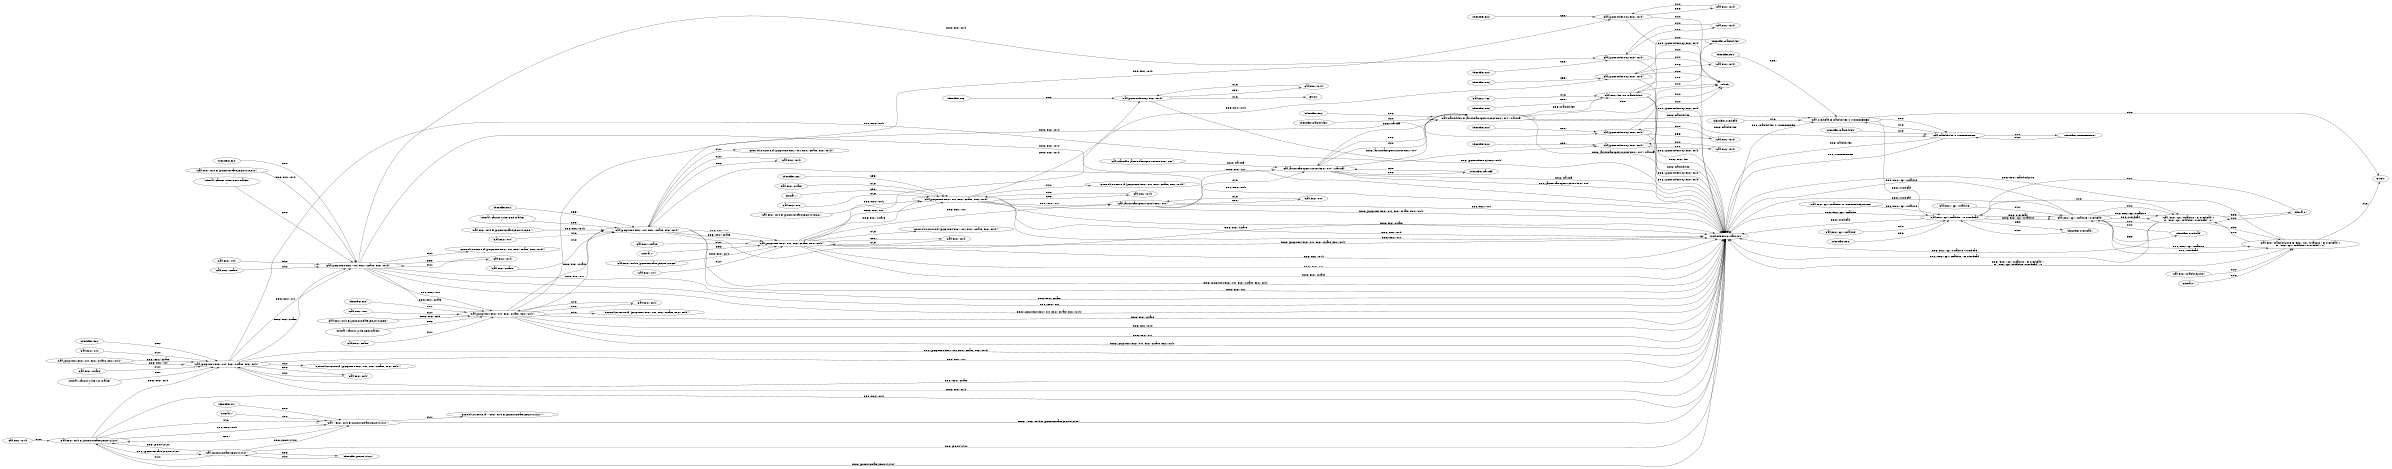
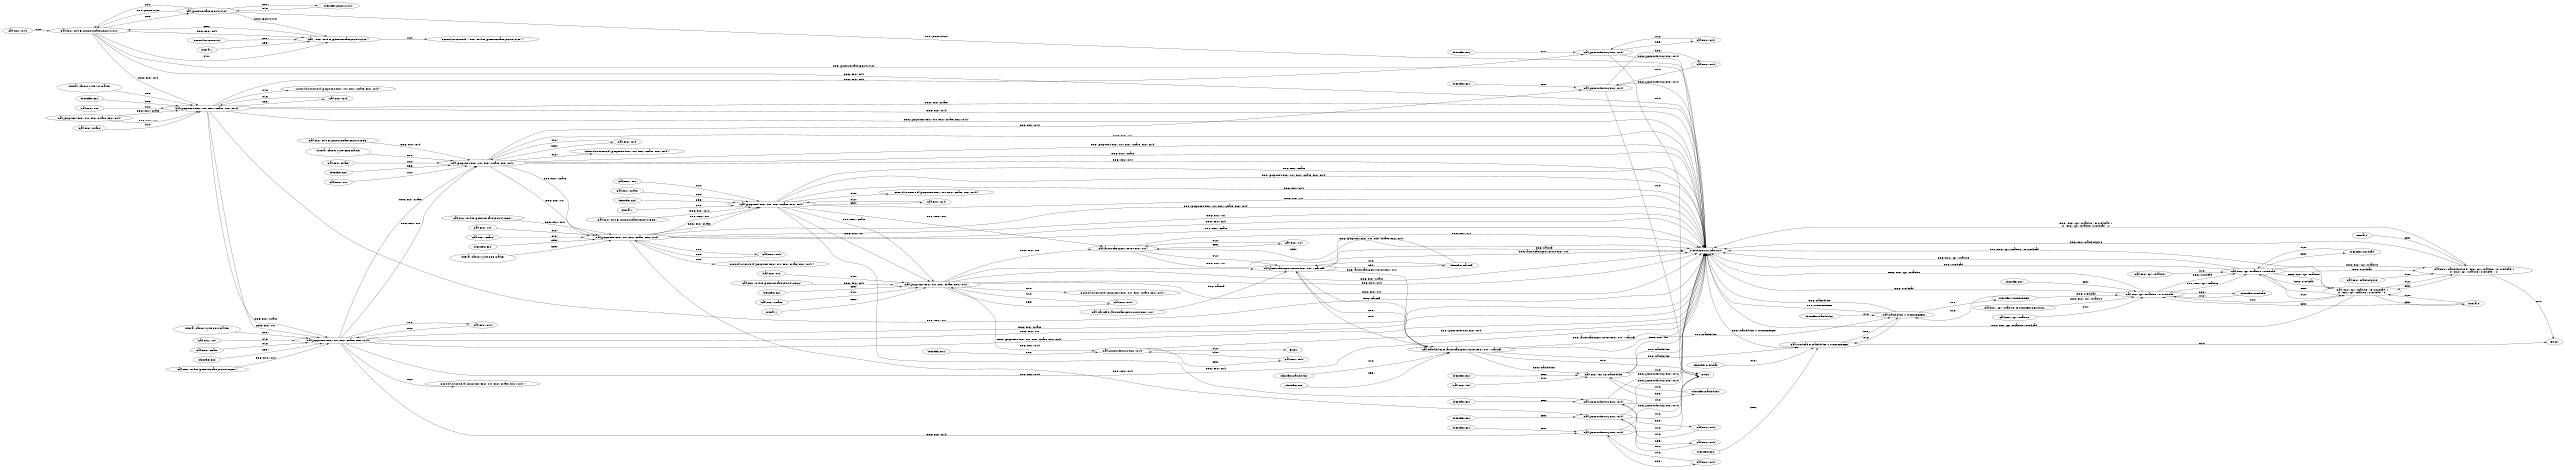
(1884, 180) -> (2076, 296)
none -> (627, 201)
none -> (1314, 260)
(227, 404) -> (207, 40)
(1135, 423) -> none
(158, 451) -> (148, 16)
